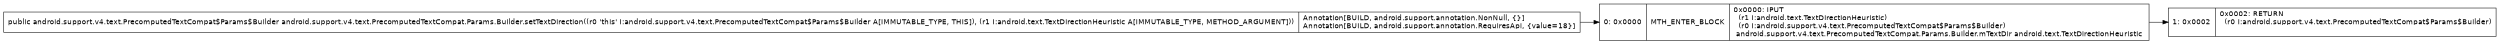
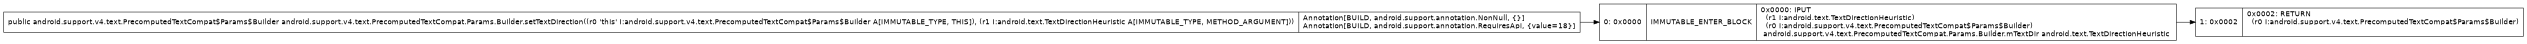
(1688, 22) -> (1701, 22)
